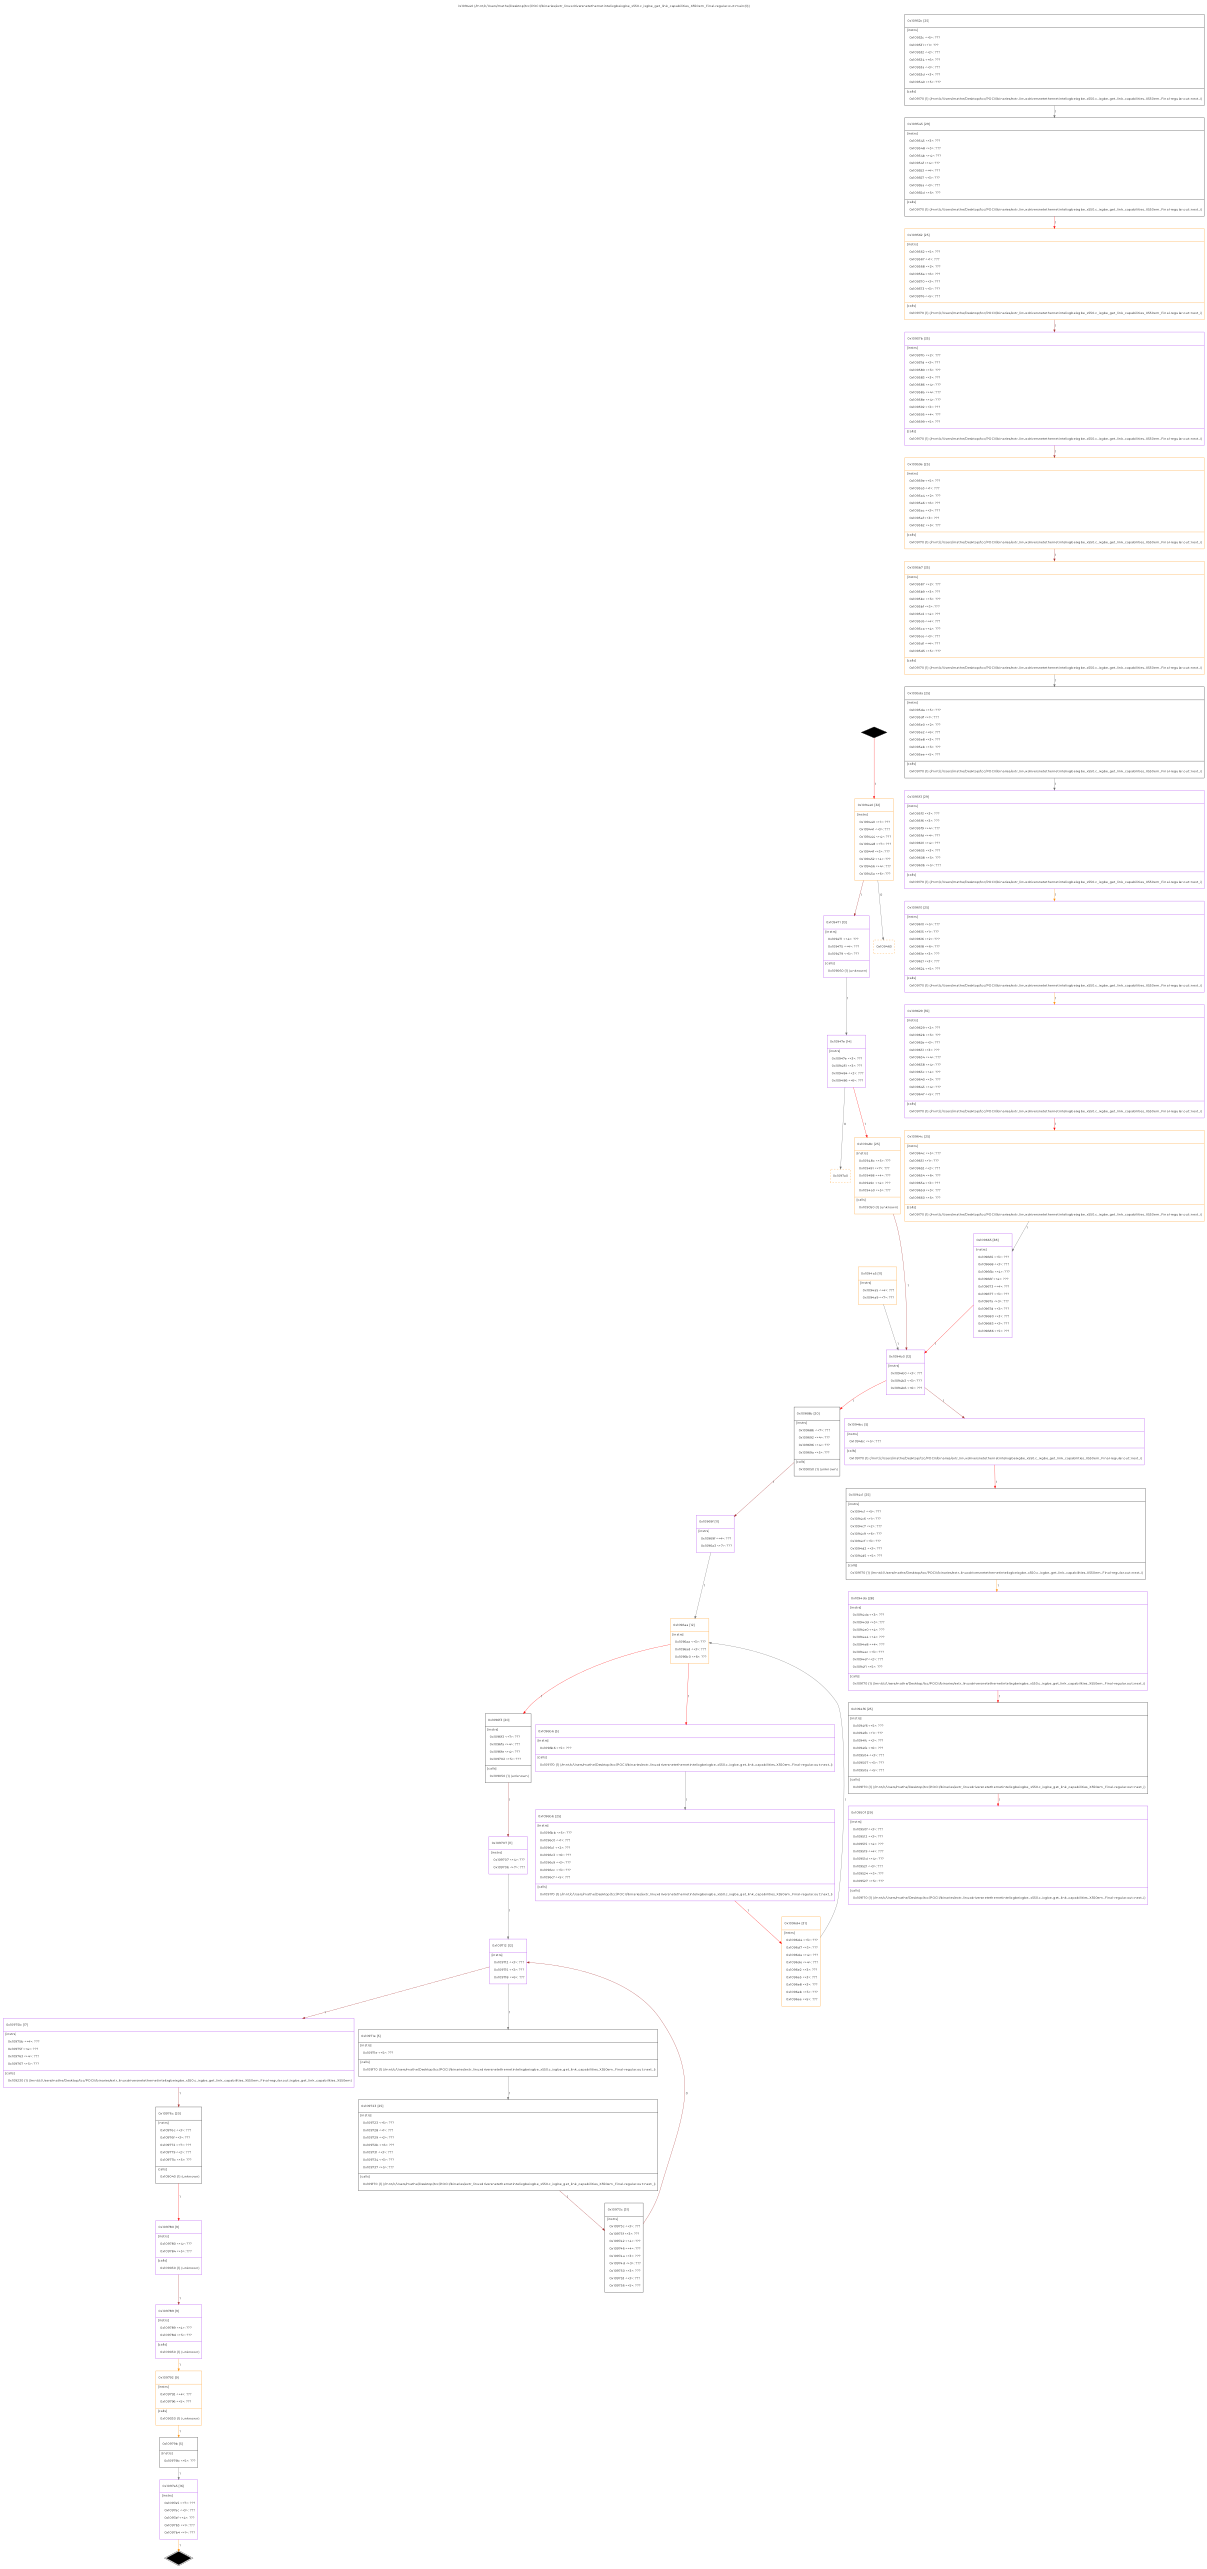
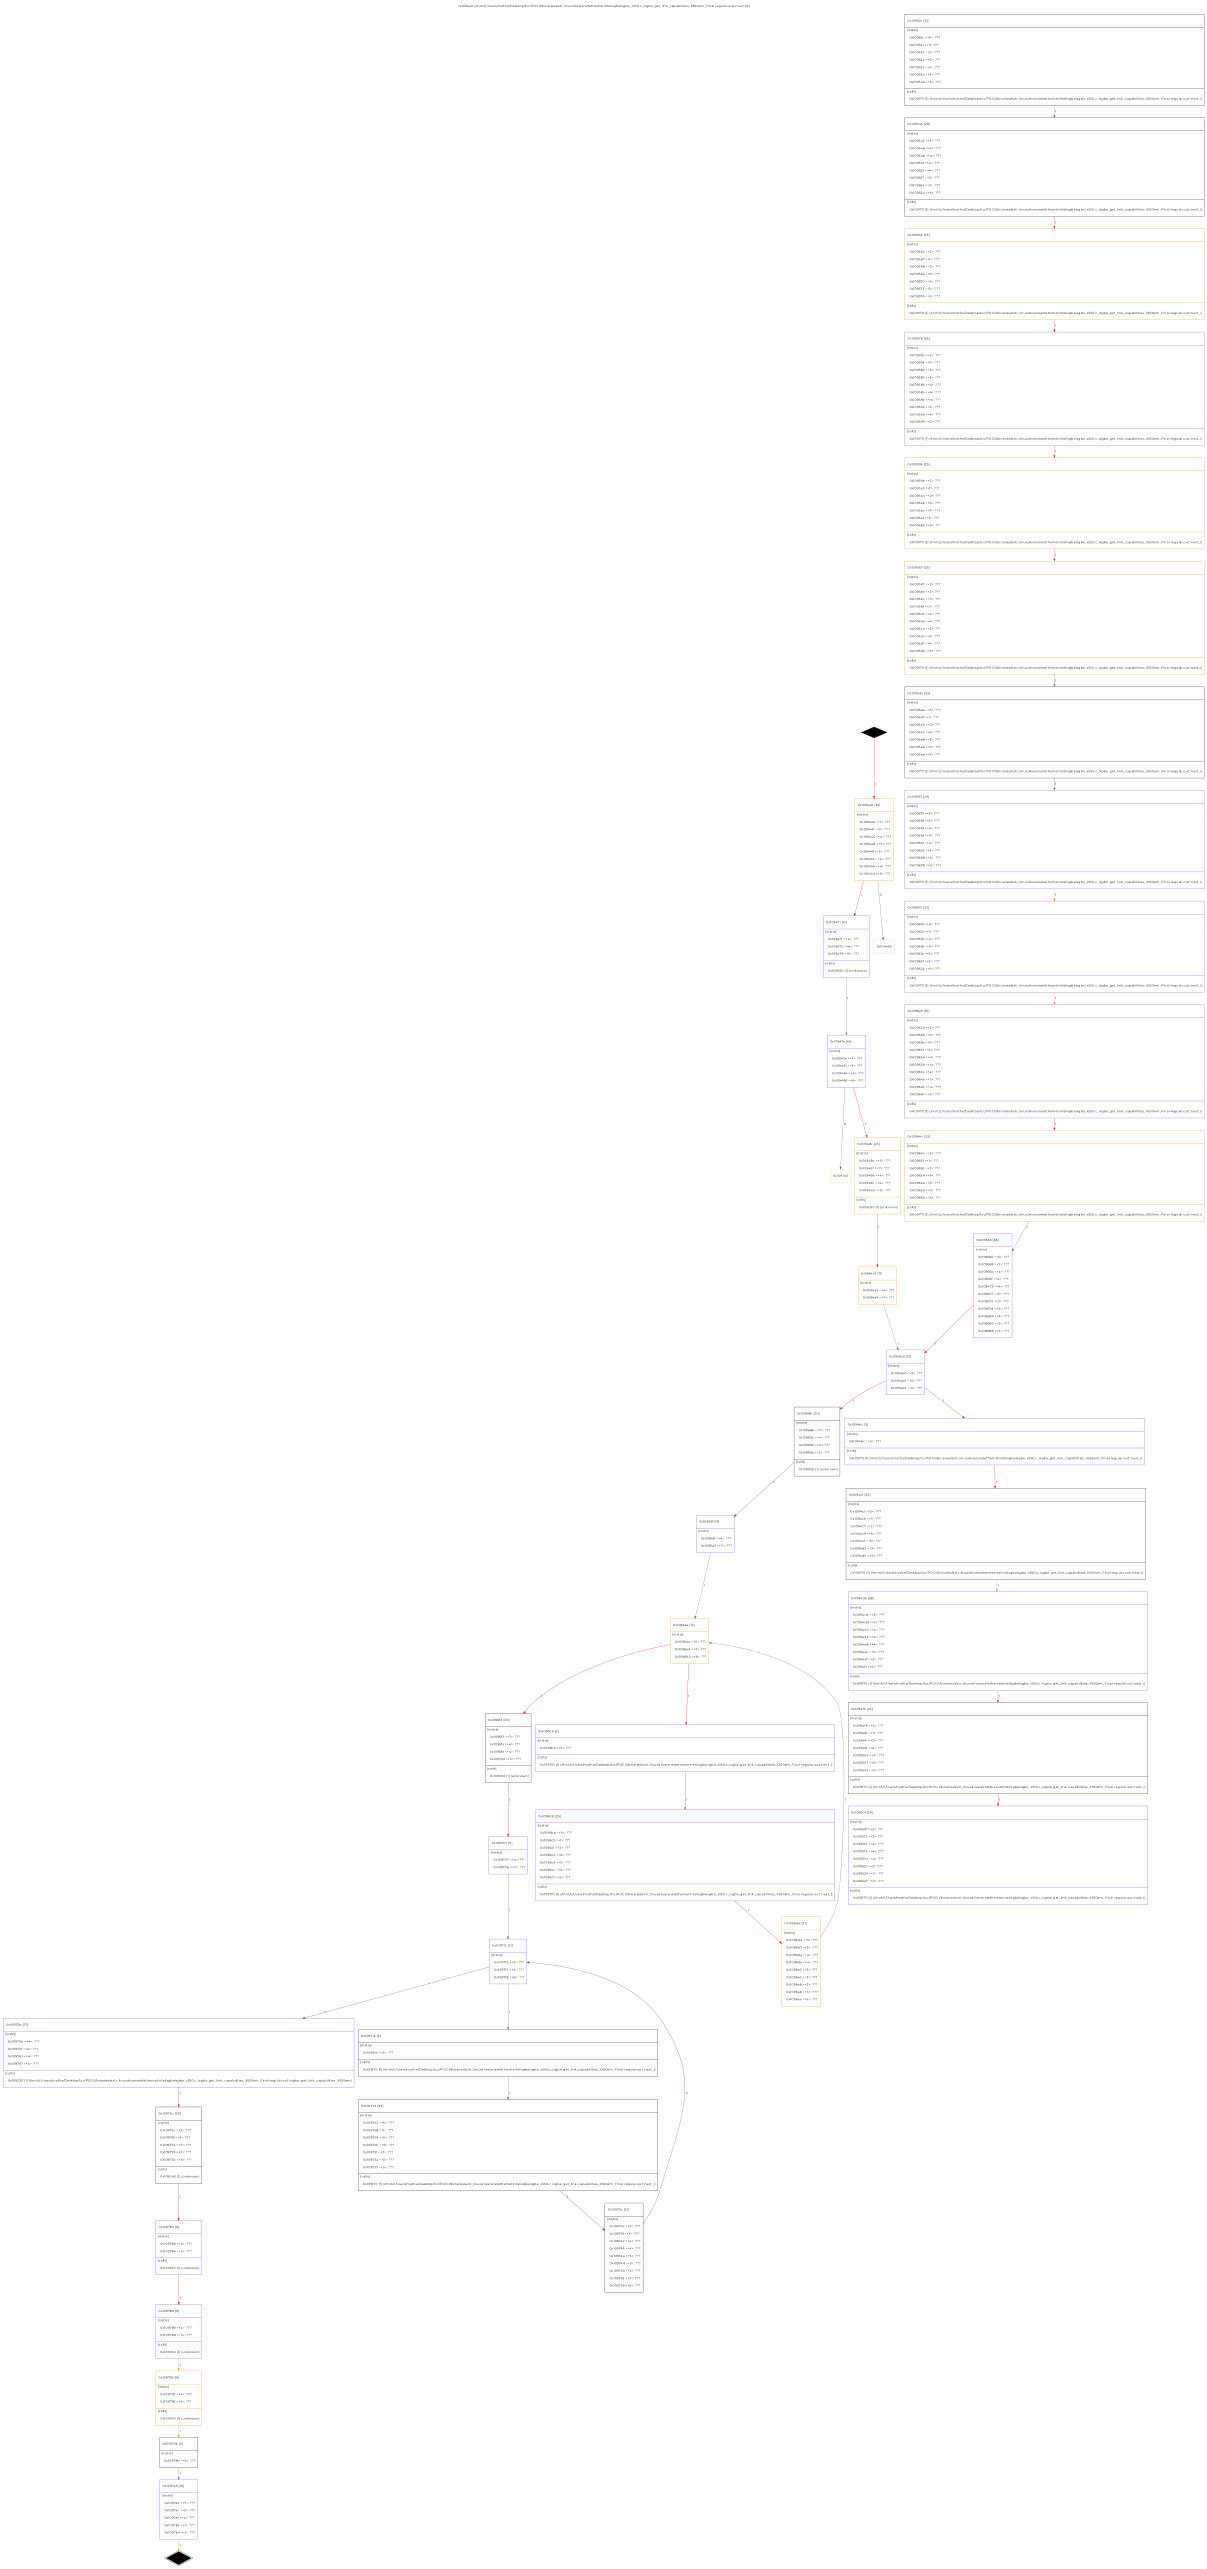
(905, 1280) -> (877, 1239)
